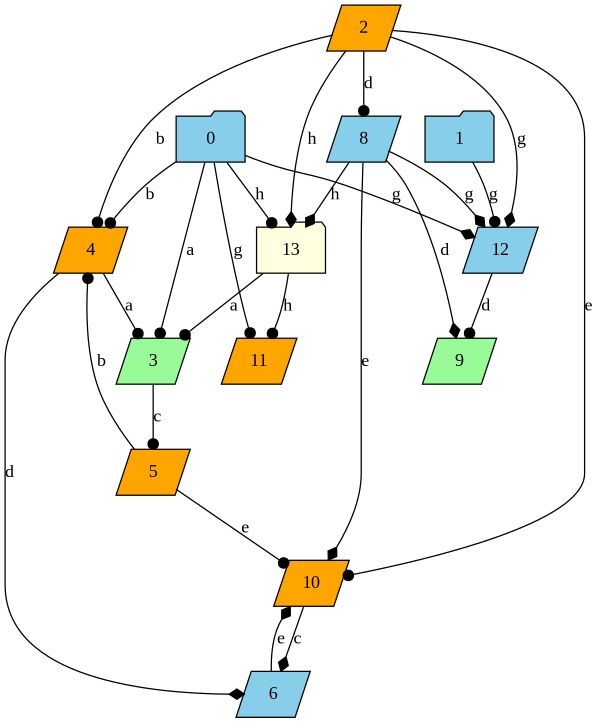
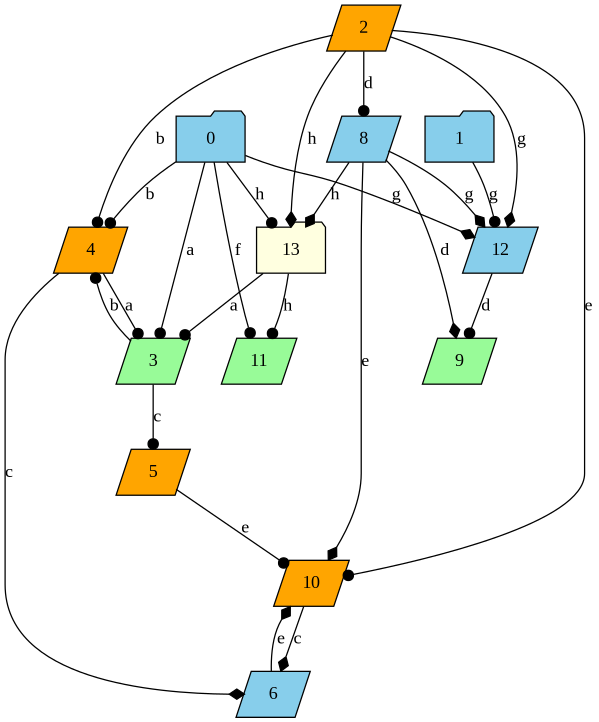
(238, 250) -> (238, 250)
(259, 361) -> (259, 361)
(93, 371) -> (110, 315)
(10, 472) -> (10, 472)
